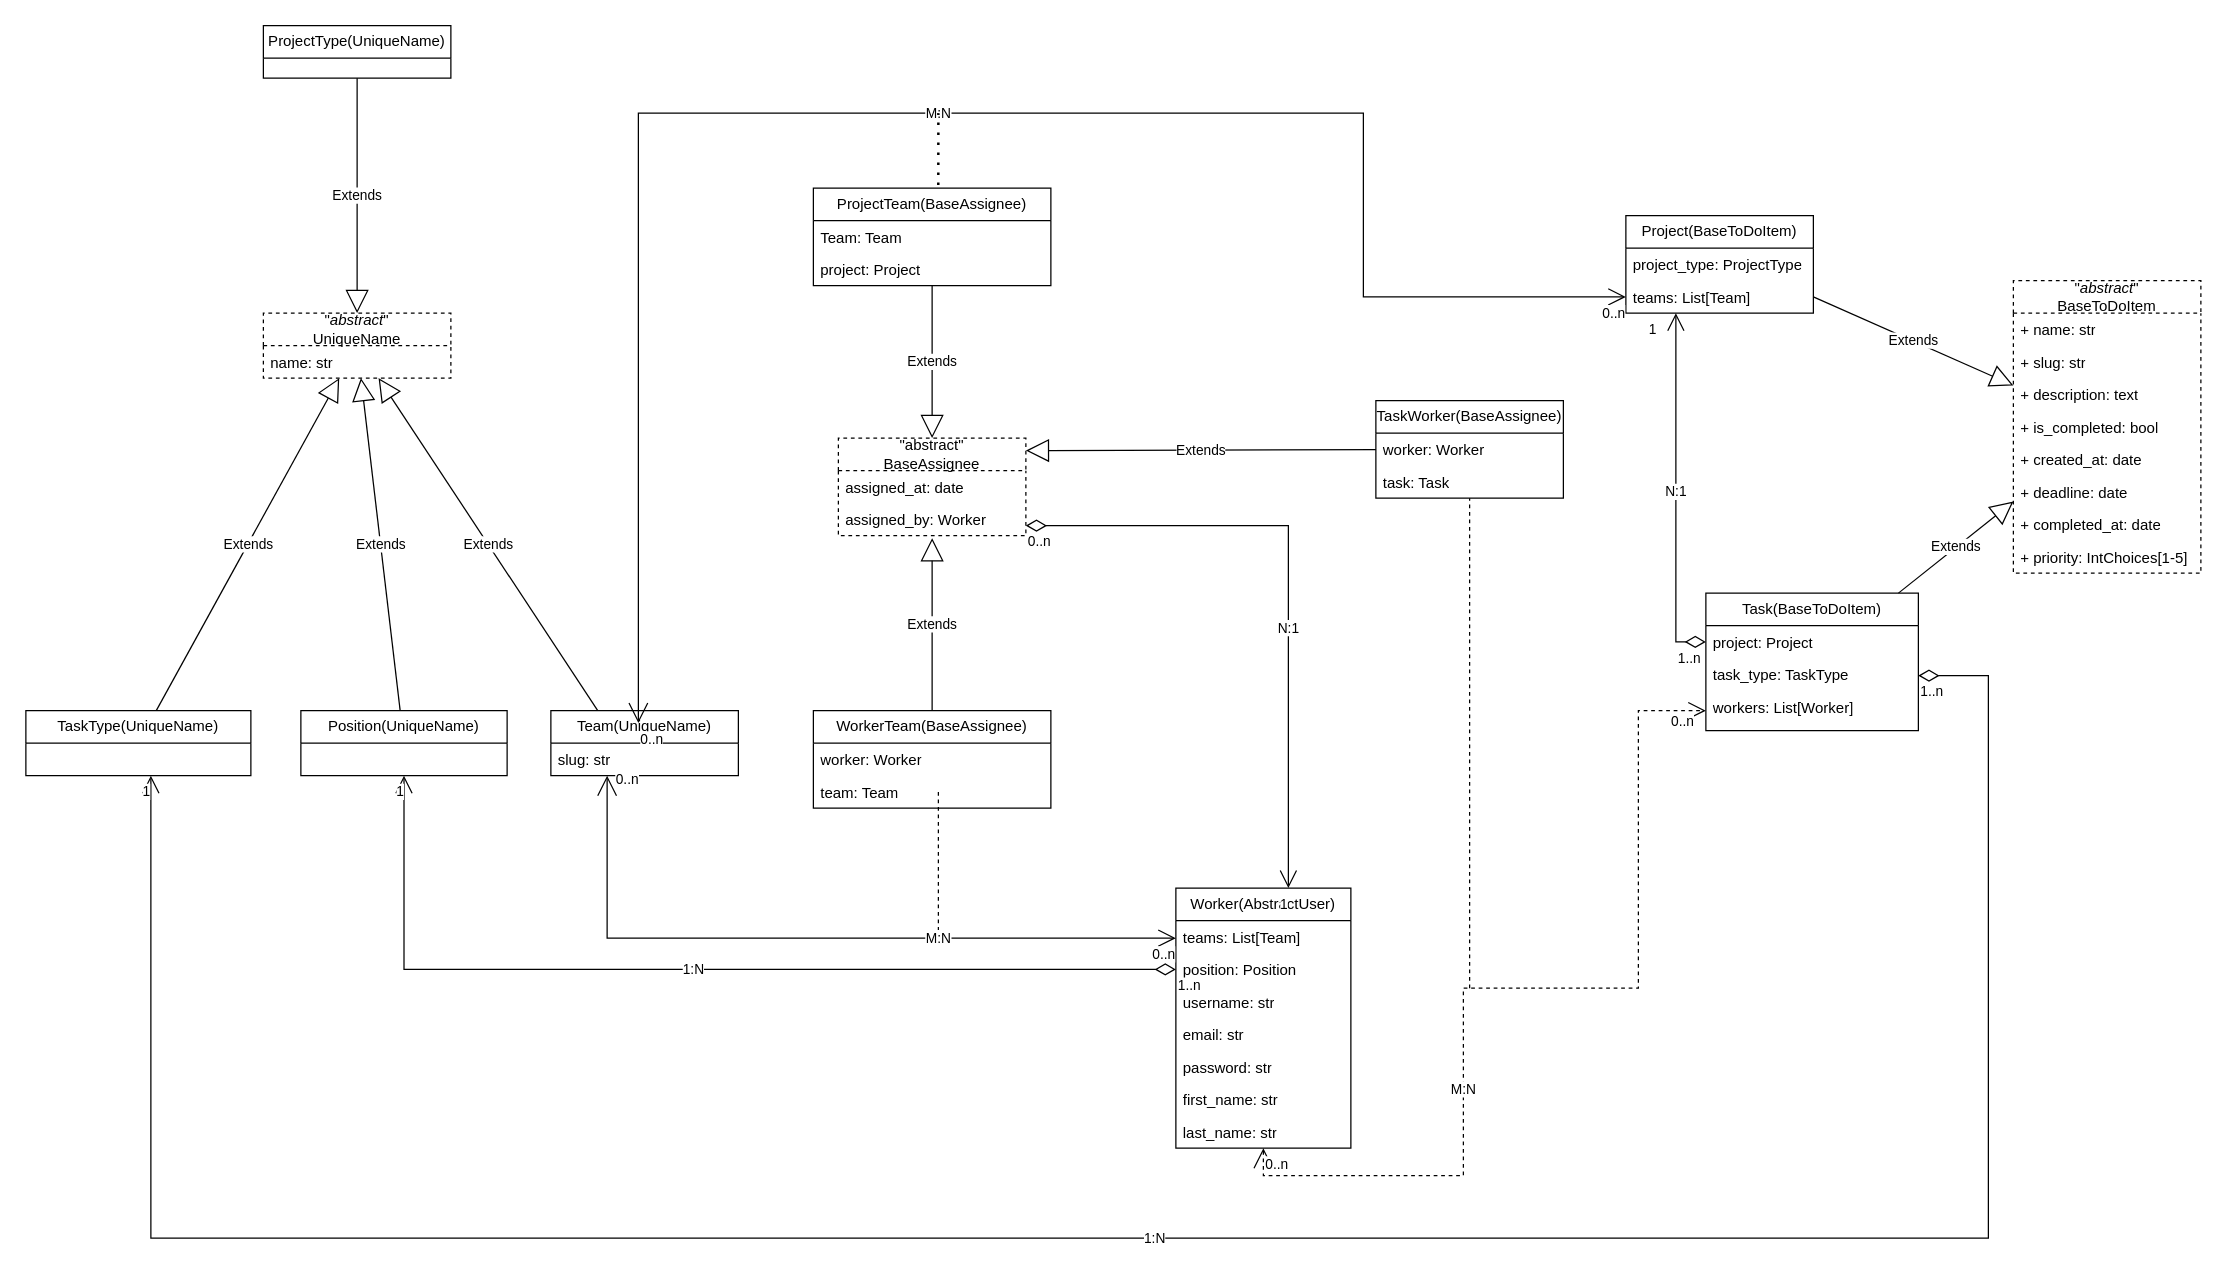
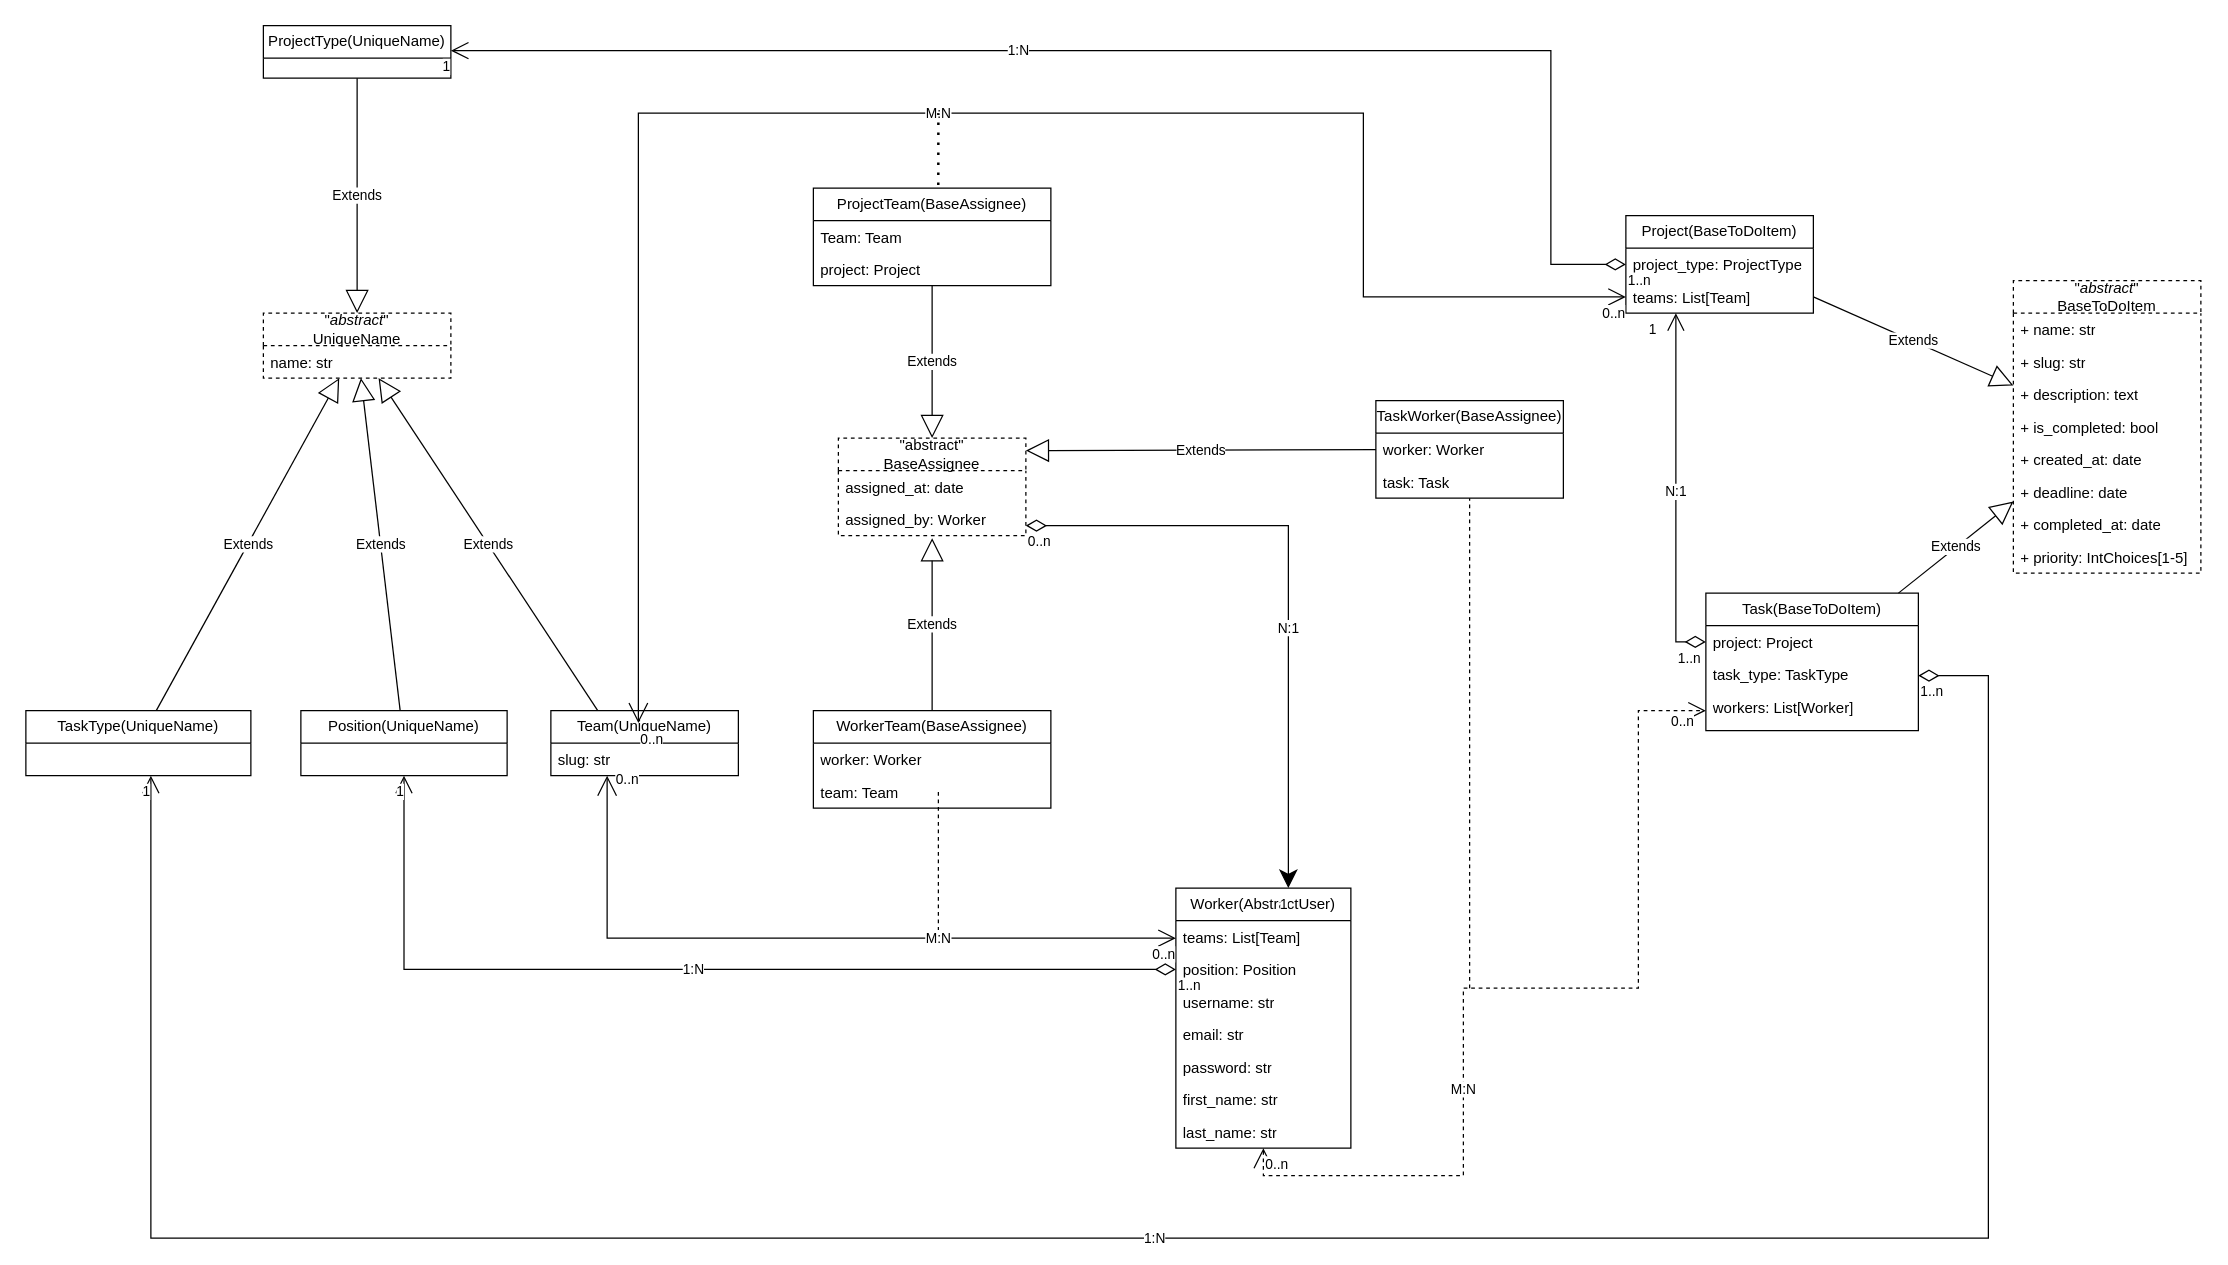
none -> (1137, 51)
(1288, 877) -> (1288, 873)
